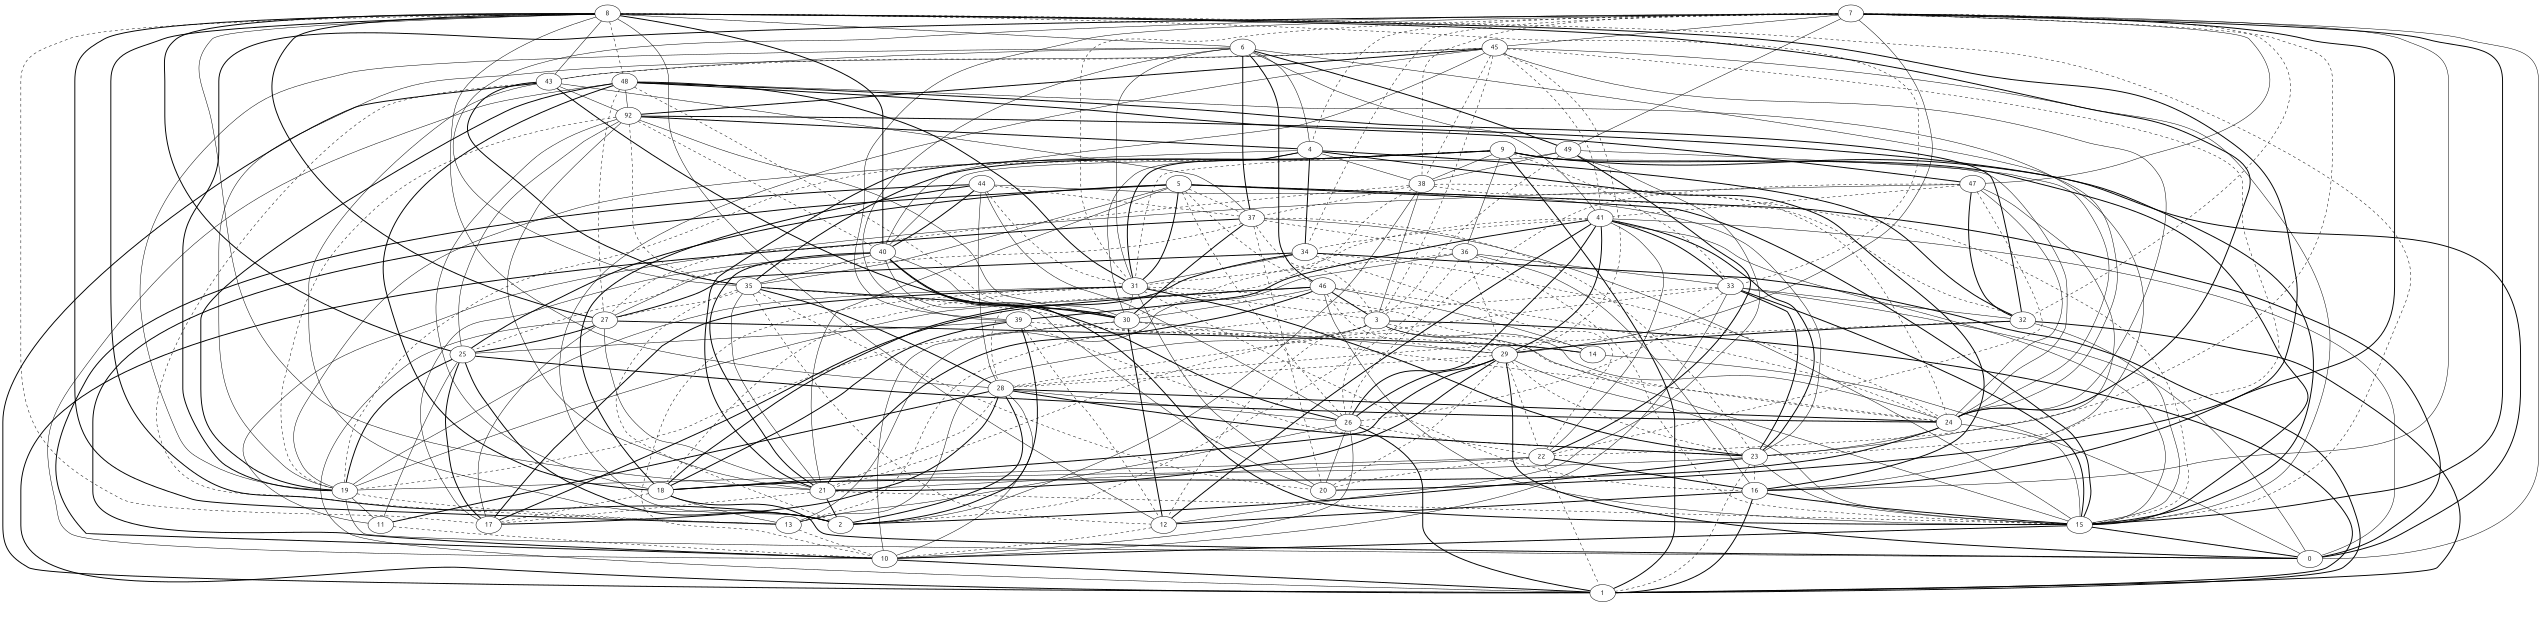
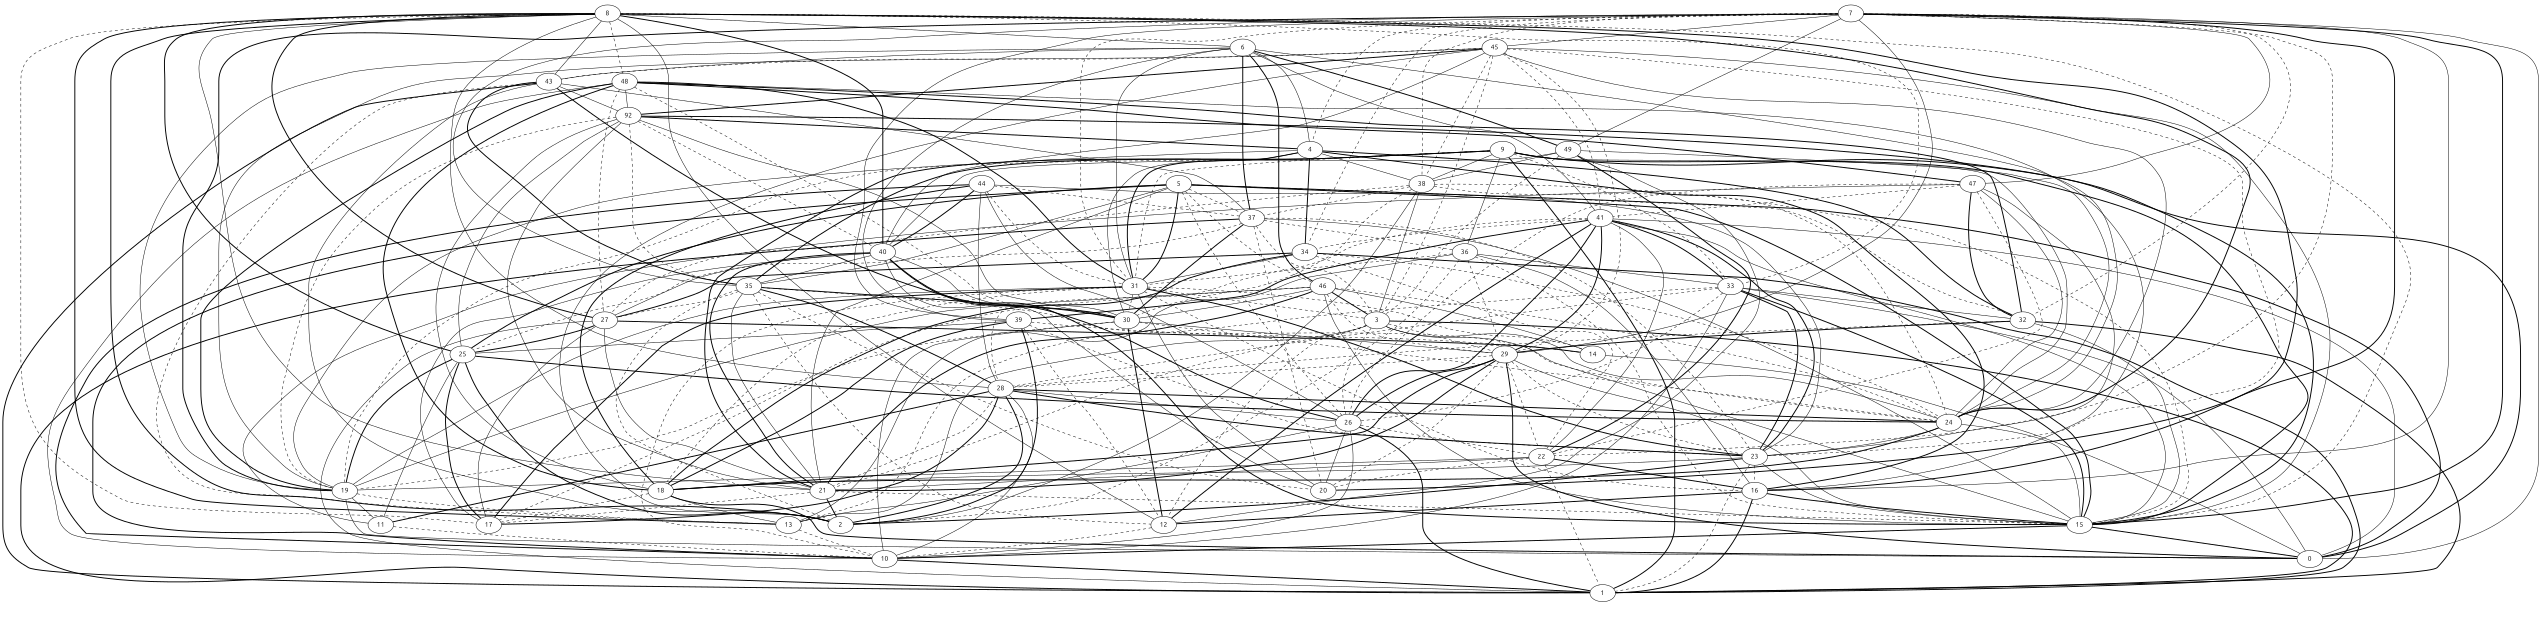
(791, 387) -> (791, 387)
